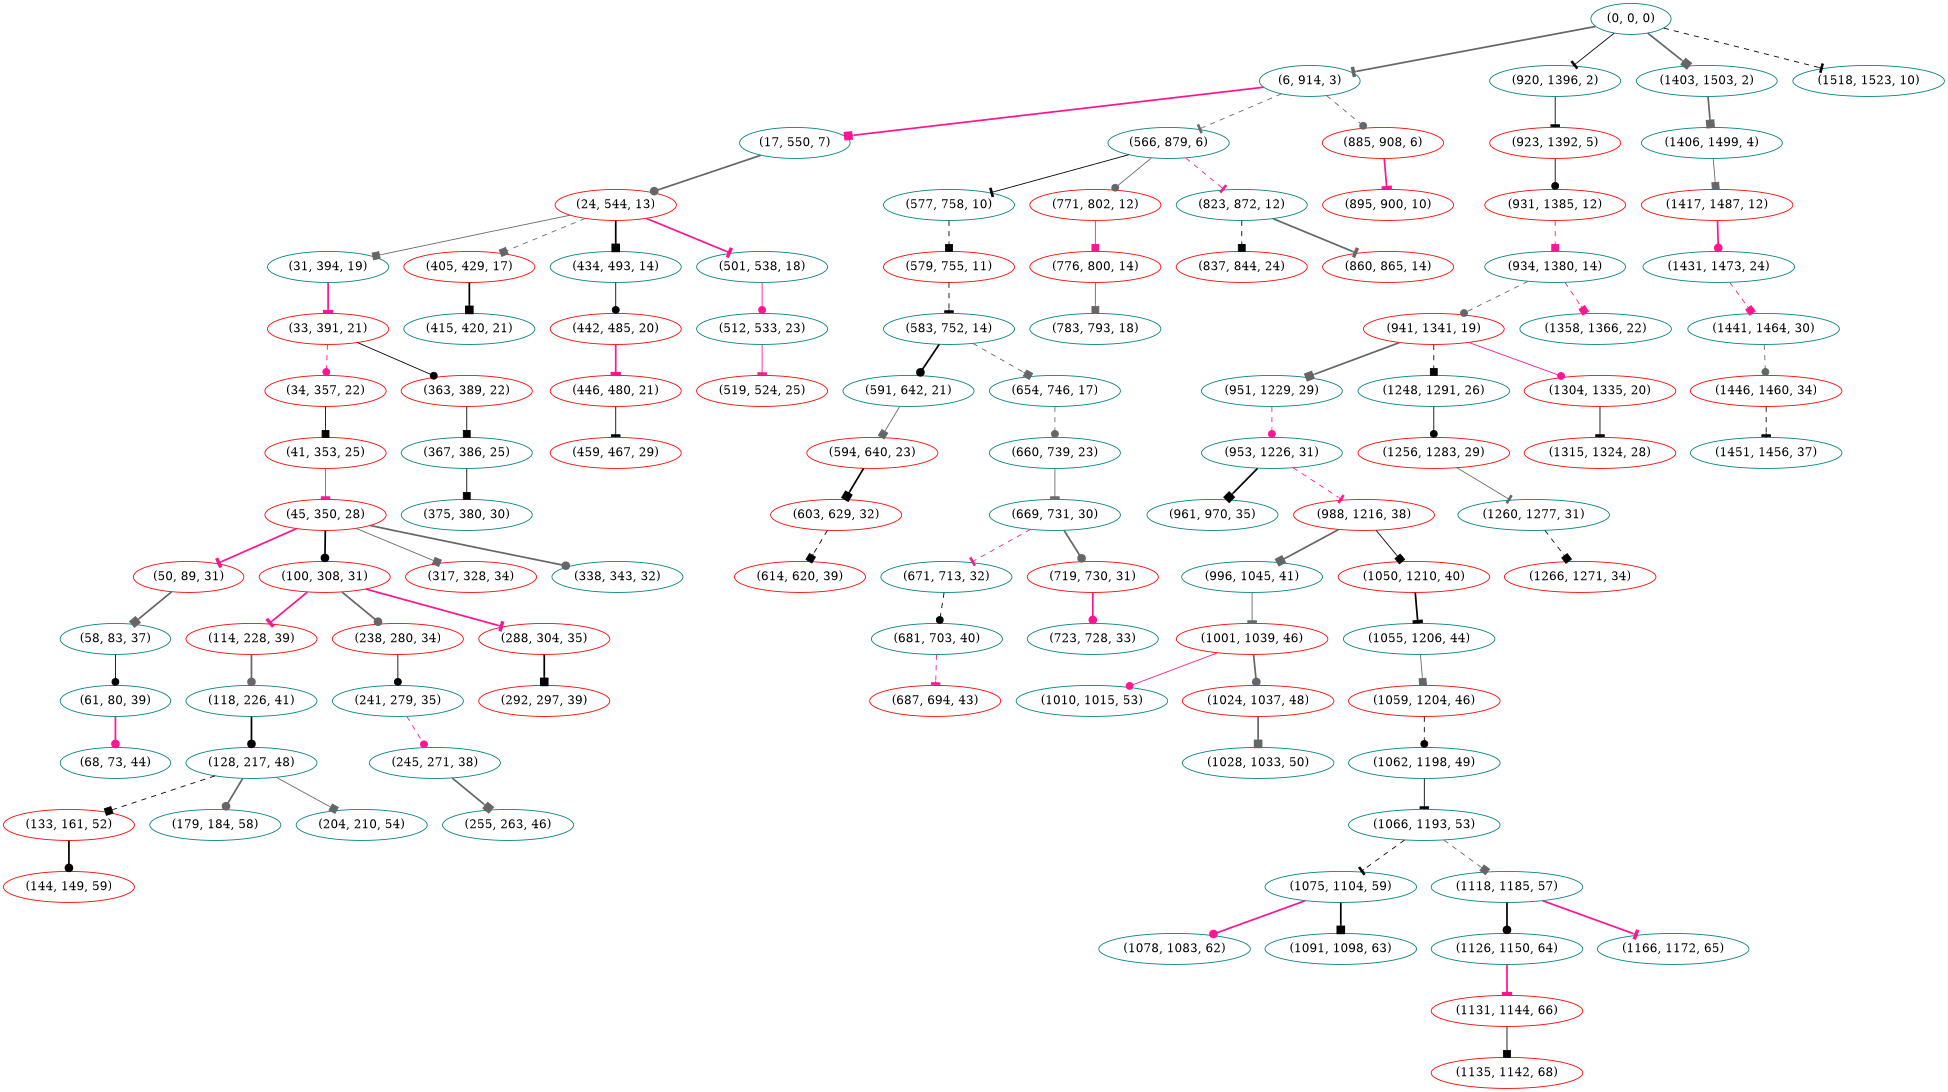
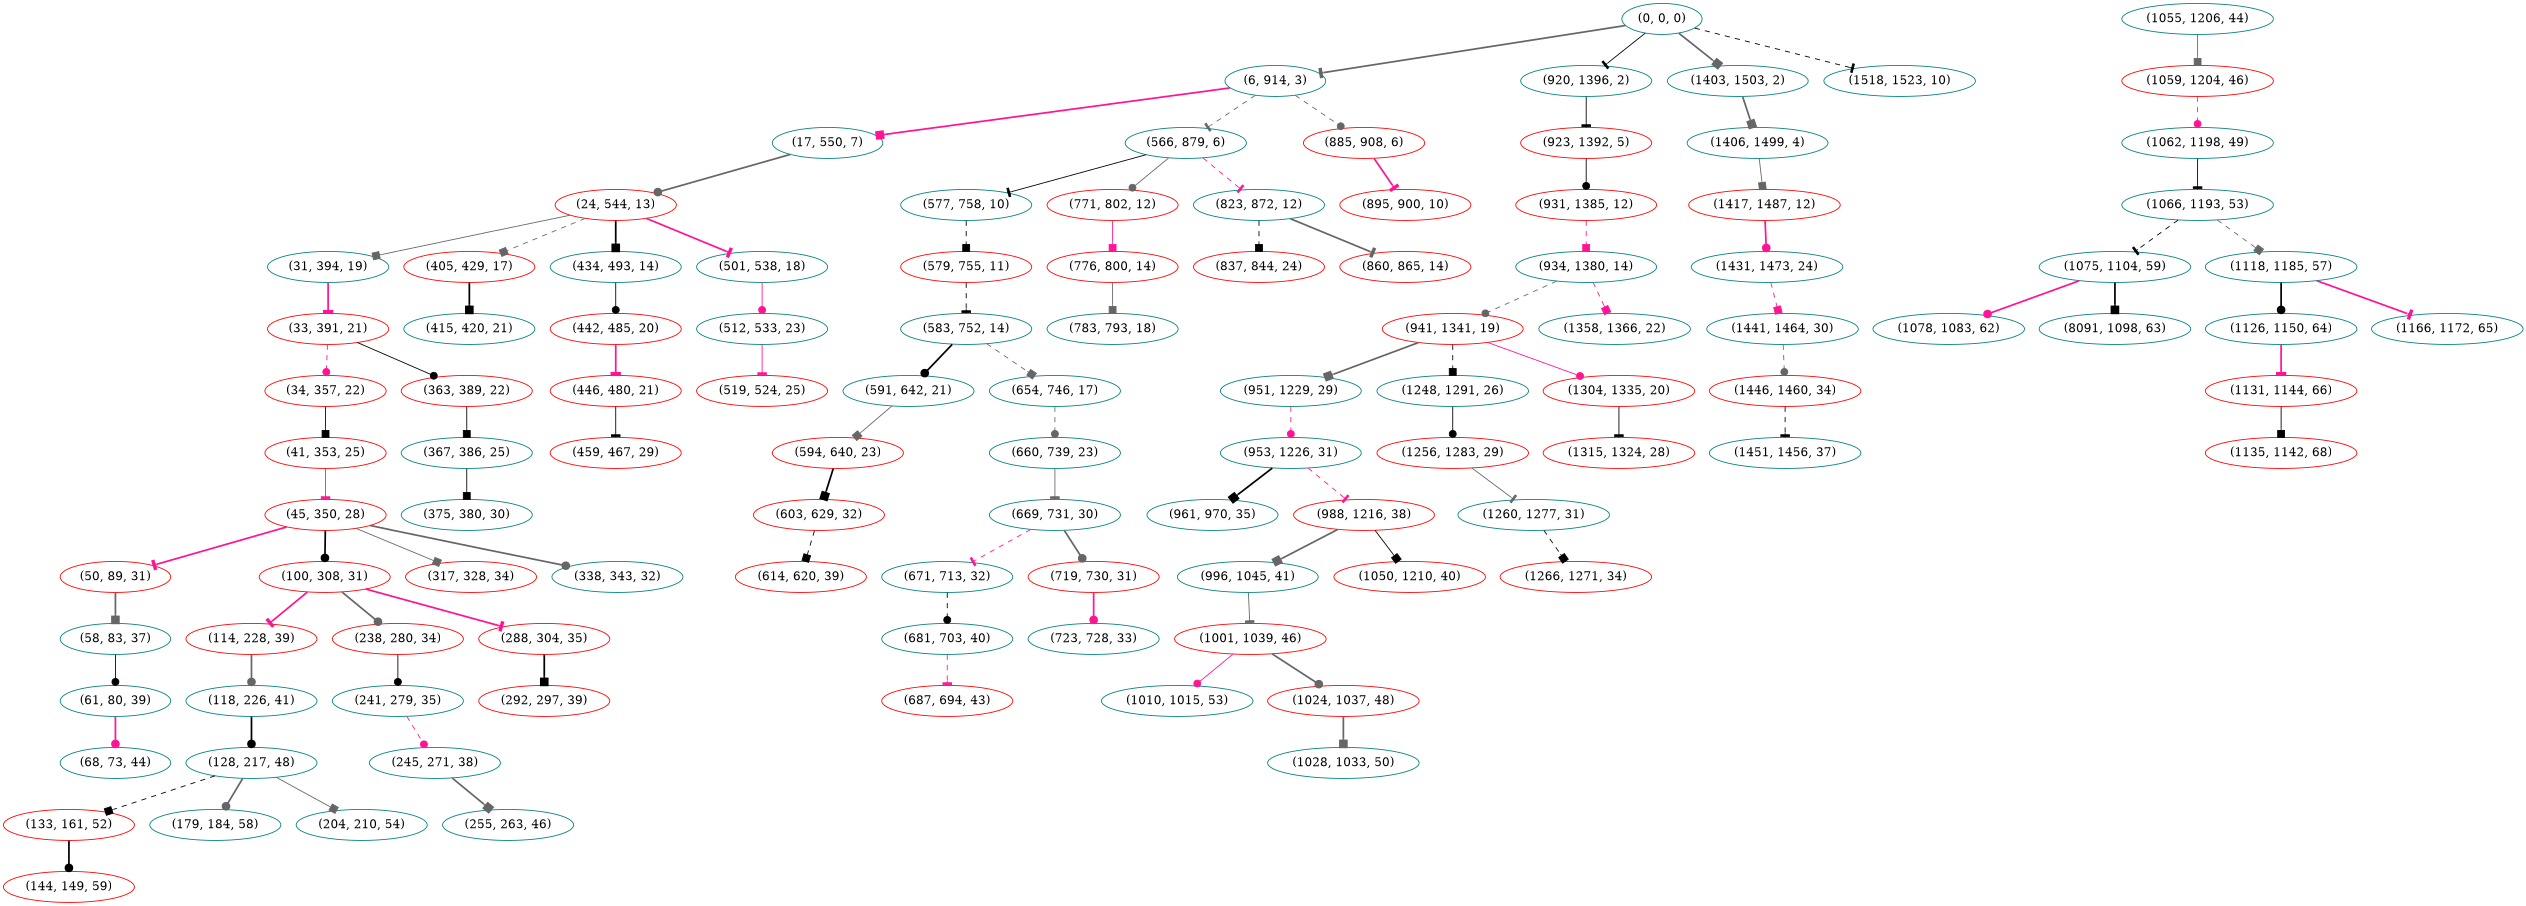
(1416, 606) -> none
(1424, 729) -> (2198, 109)
(1341, 949) -> (2115, 329)
